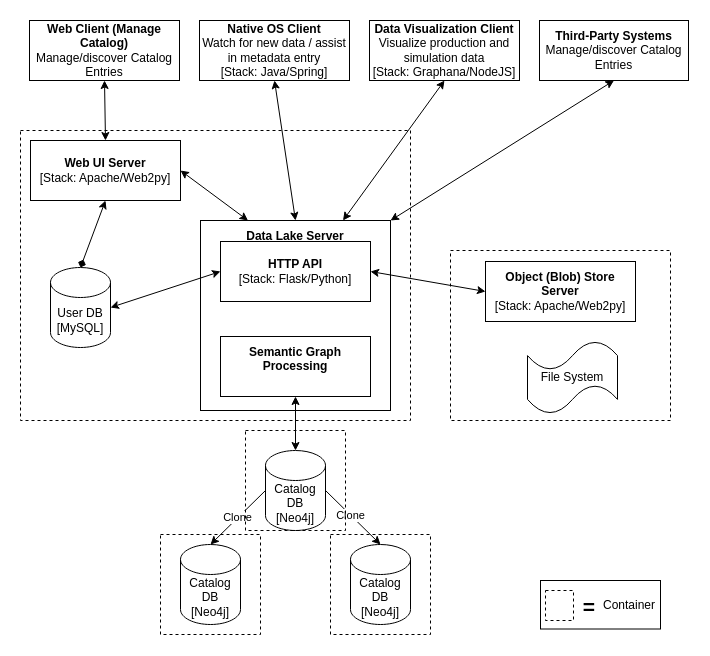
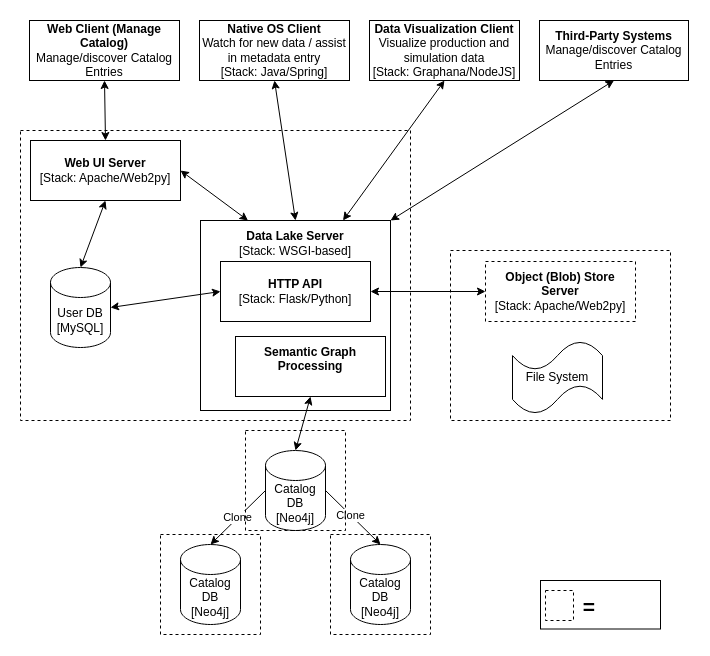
(84, 259) -> (83, 260)
(296, 272) -> (296, 292)
(561, 292) -> (561, 292)
(296, 367) -> (311, 367)
(573, 378) -> (558, 378)
(630, 606) -> none
